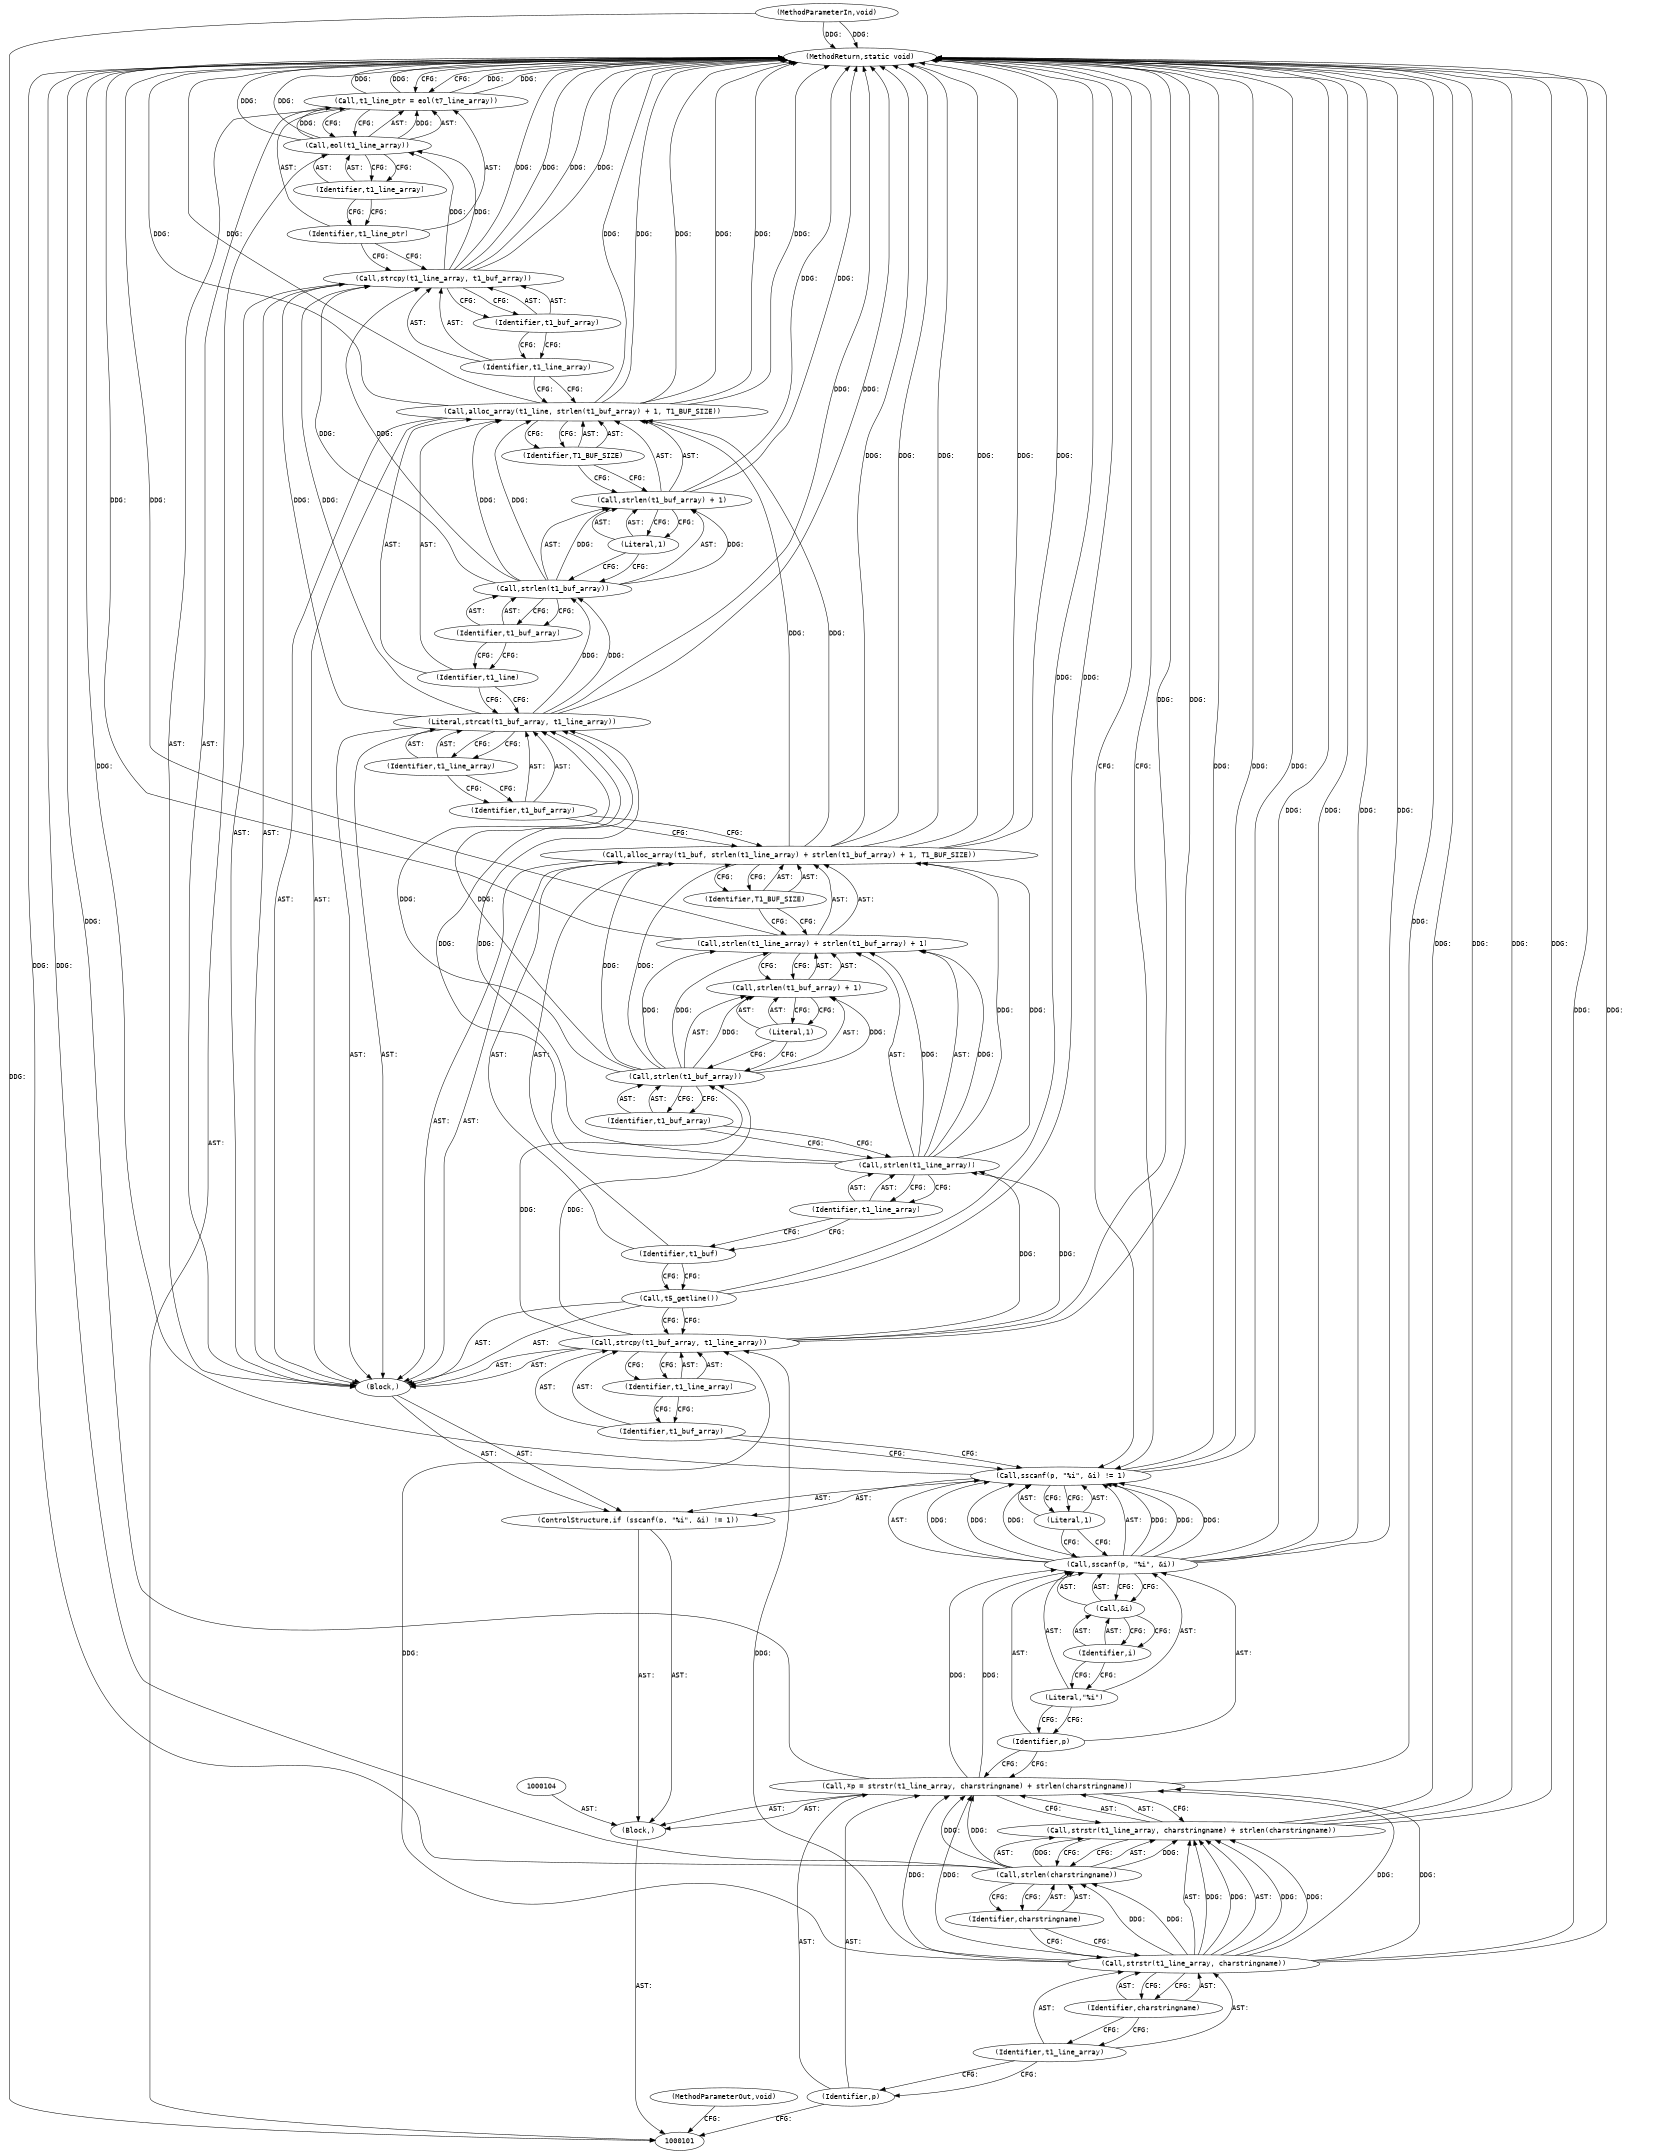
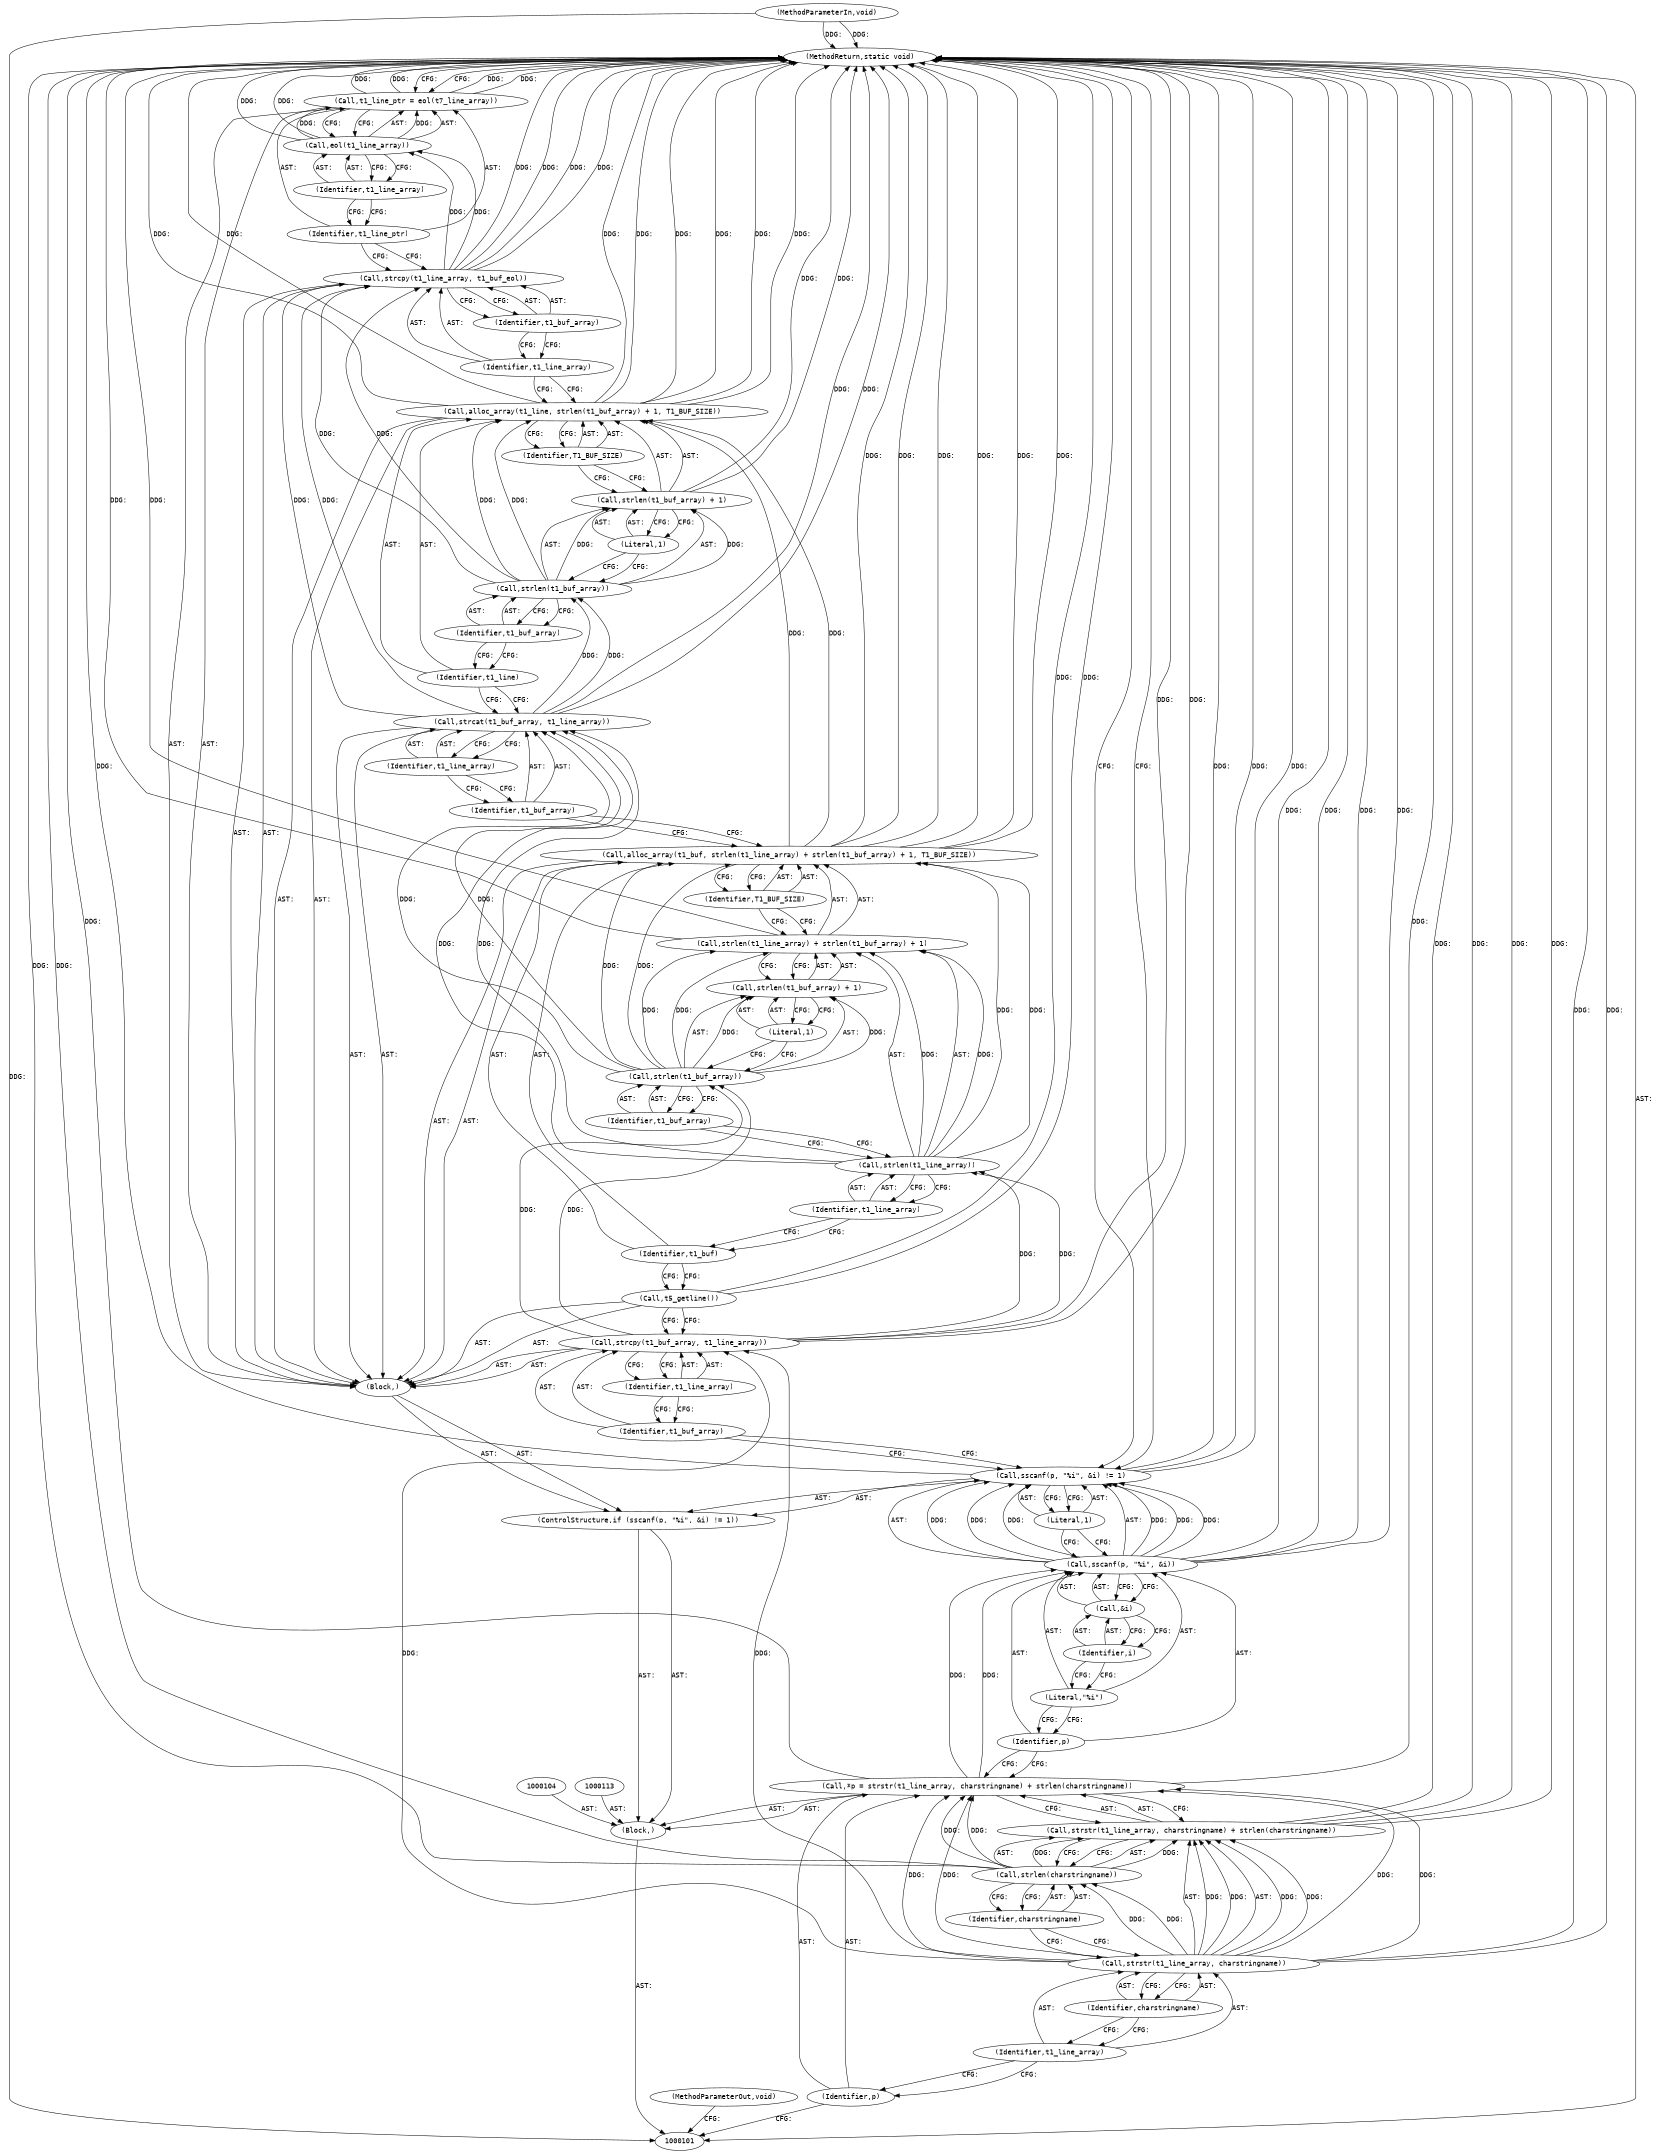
(444, 279) -> (444, 279)
(522, 722) -> (522, 722)
(151, 1352) -> (1636, 1207)
none -> (600, 1787)
